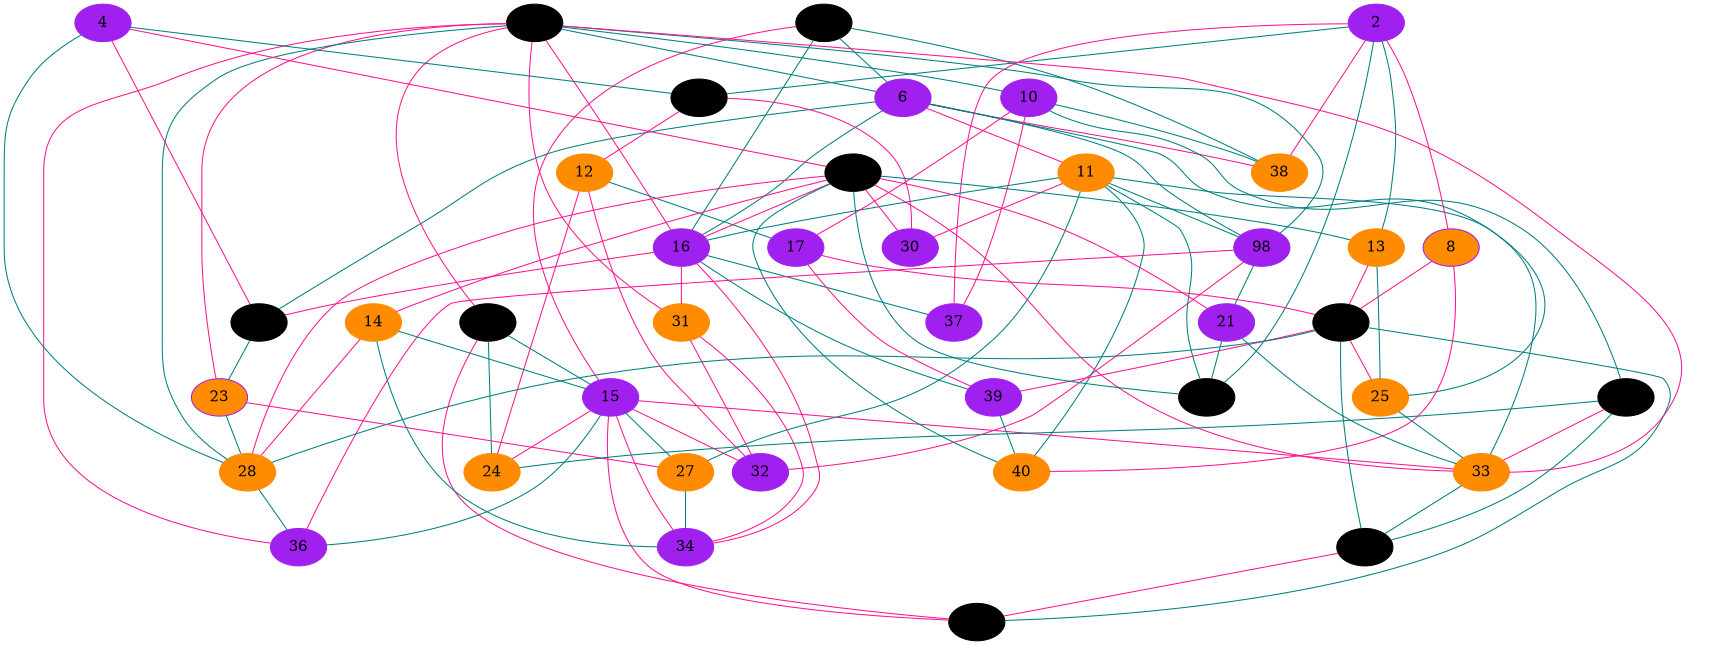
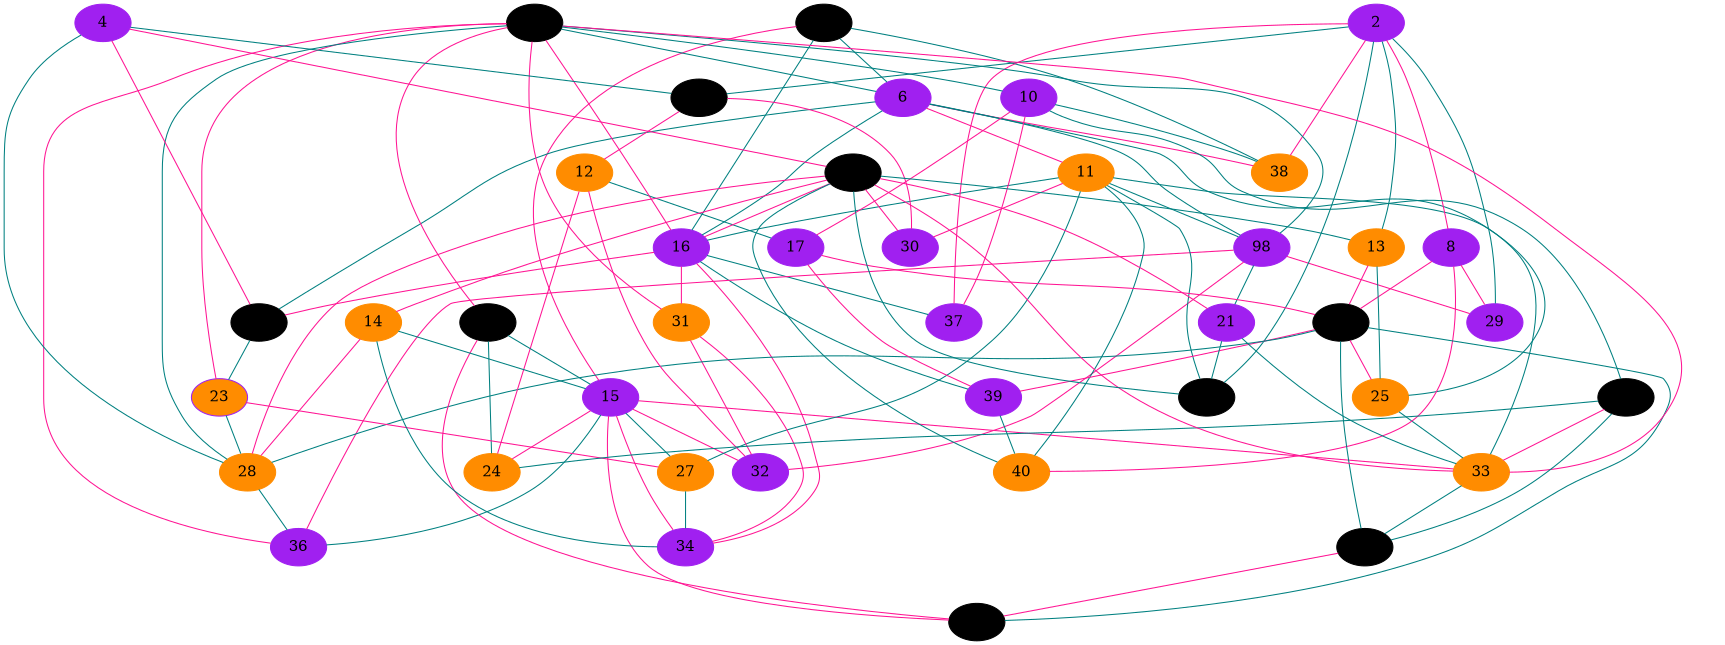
(1451, 248) -> (1451, 248)
none -> (1495, 322)
